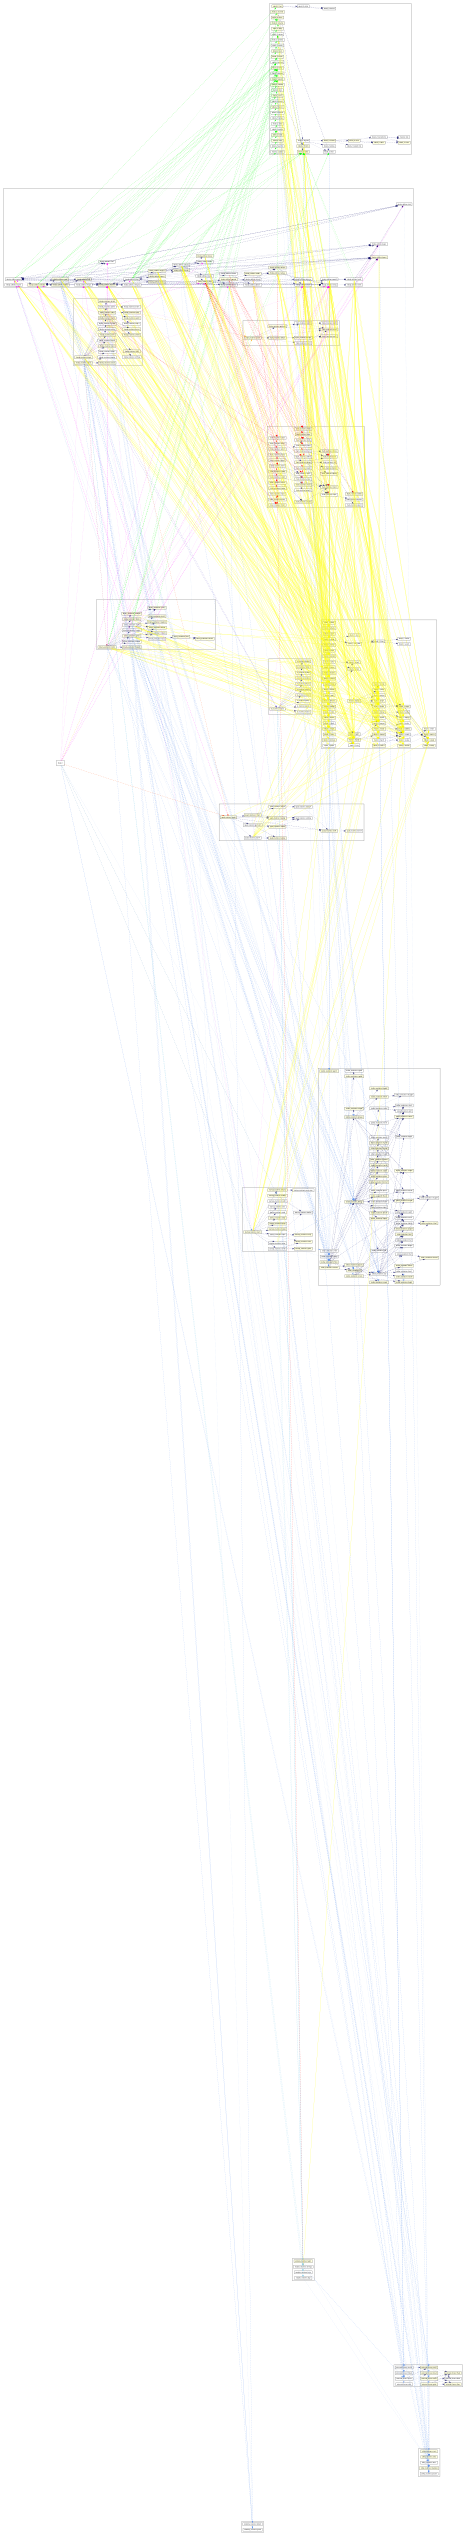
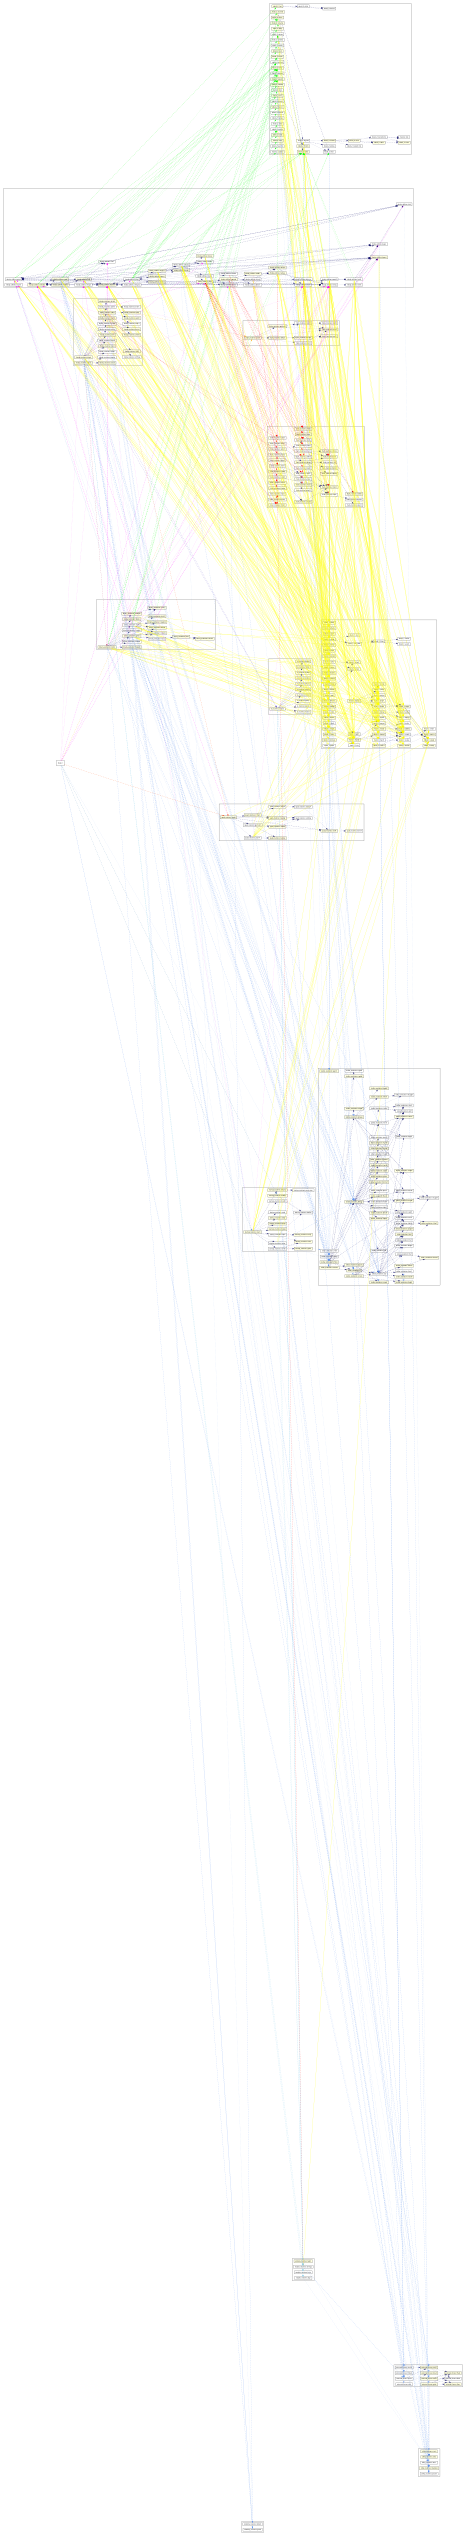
(277, 1207) -> none
